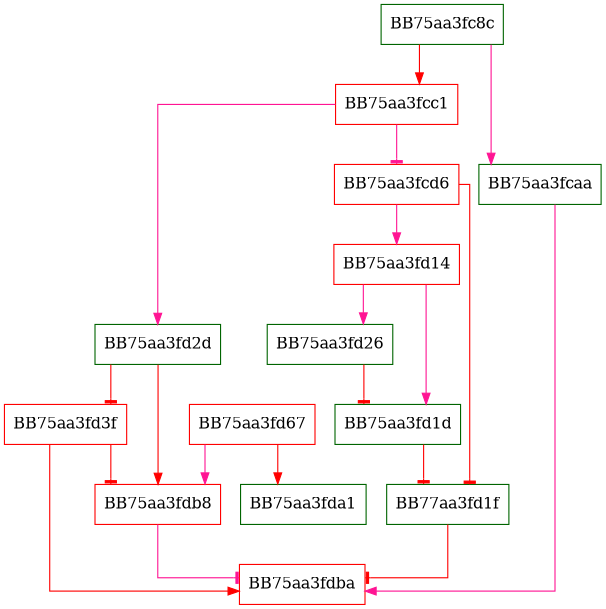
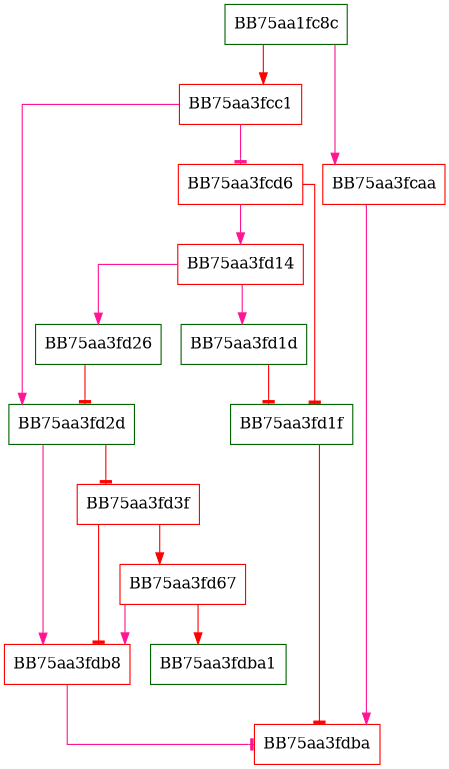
(442, 24) -> (286, 24)
(540, 184) -> (384, 184)
(364, 382) -> (85, 382)
(158, 419) -> (43, 539)
(303, 504) -> (218, 664)
(448, 504) -> (292, 424)
(66, 591) -> (160, 539)
